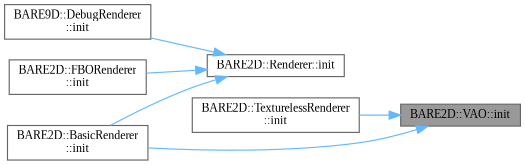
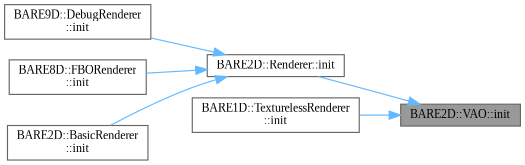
(78, 77) -> (78, 77)
(276, 115) -> (276, 115)
(283, 149) -> (364, 89)
